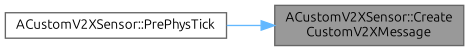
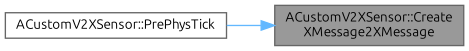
(369, 25) -> (369, 25)
